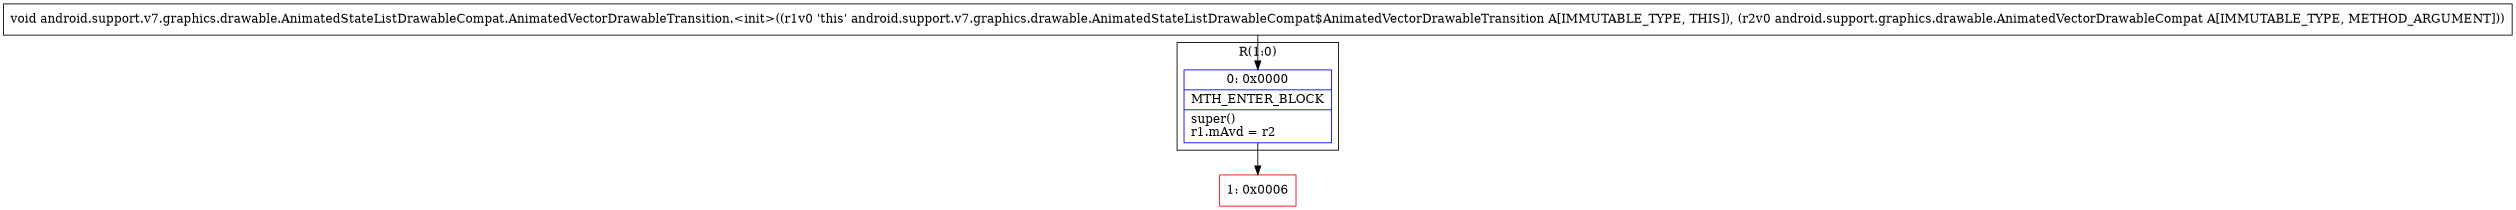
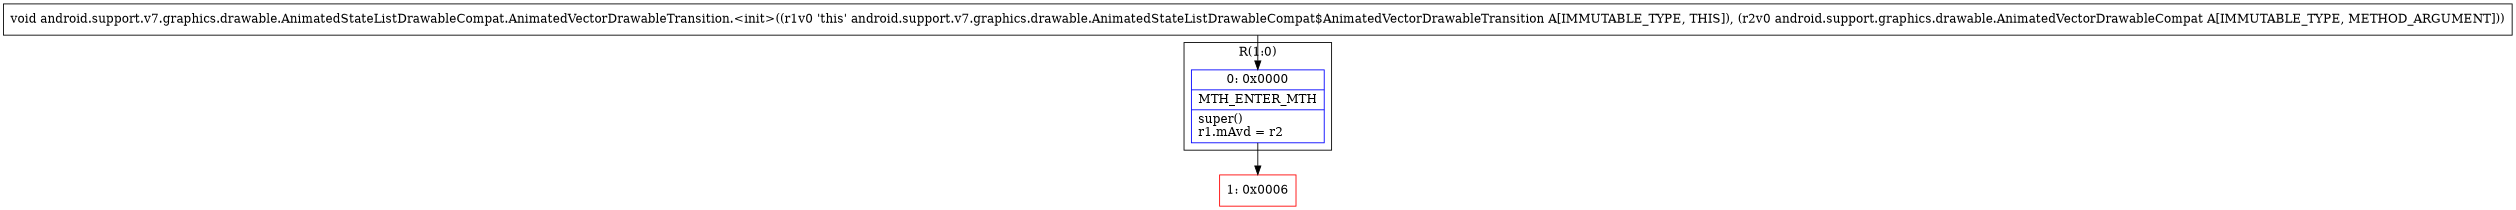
(1258, 99) -> (1258, 99)
